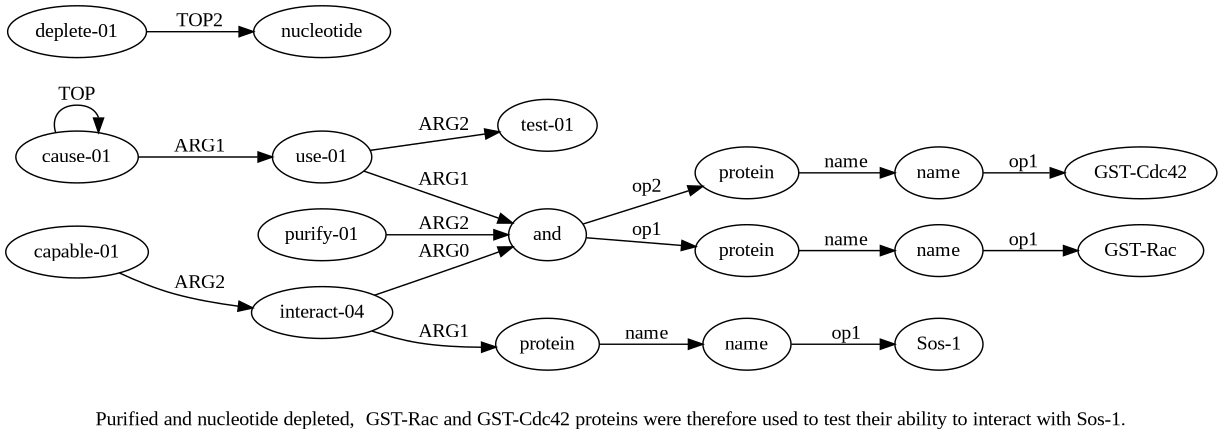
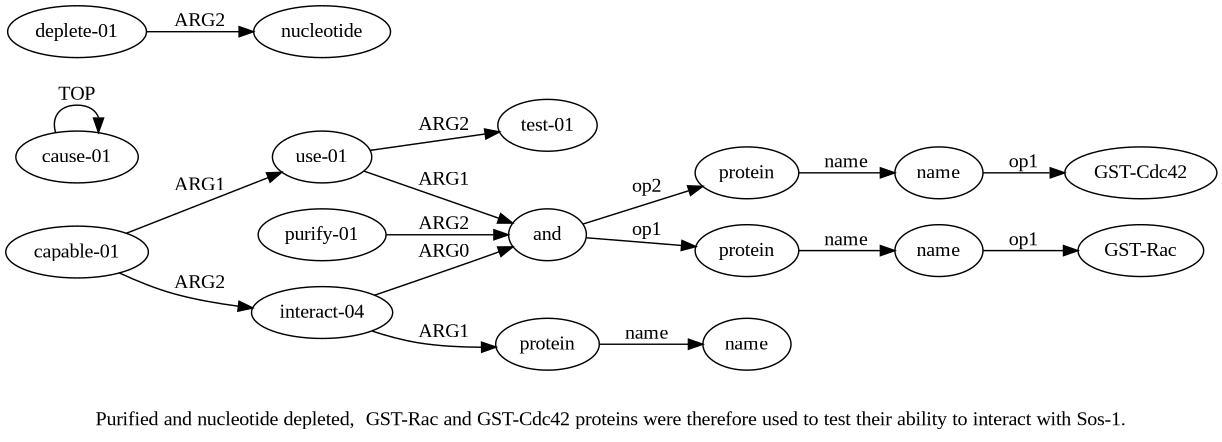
(200, 21) -> (200, 21)
(198, 157) -> (197, 205)
(939, 344) -> none
